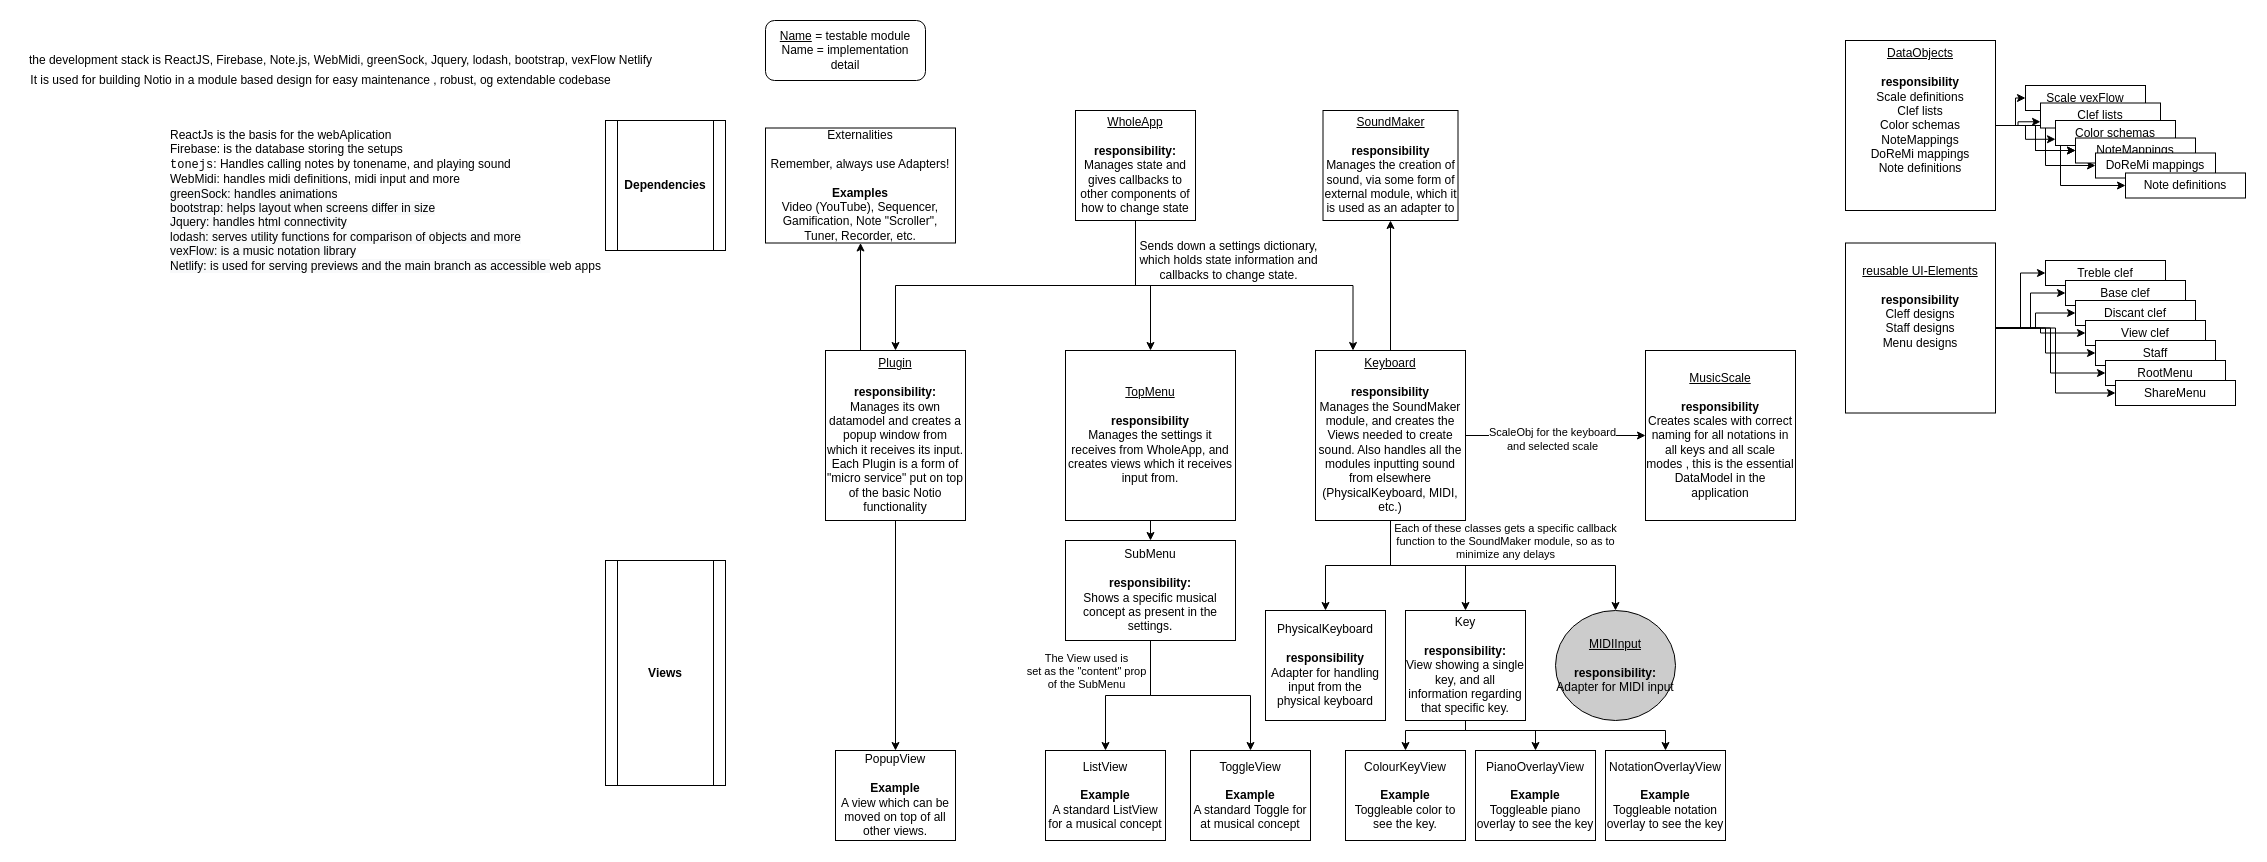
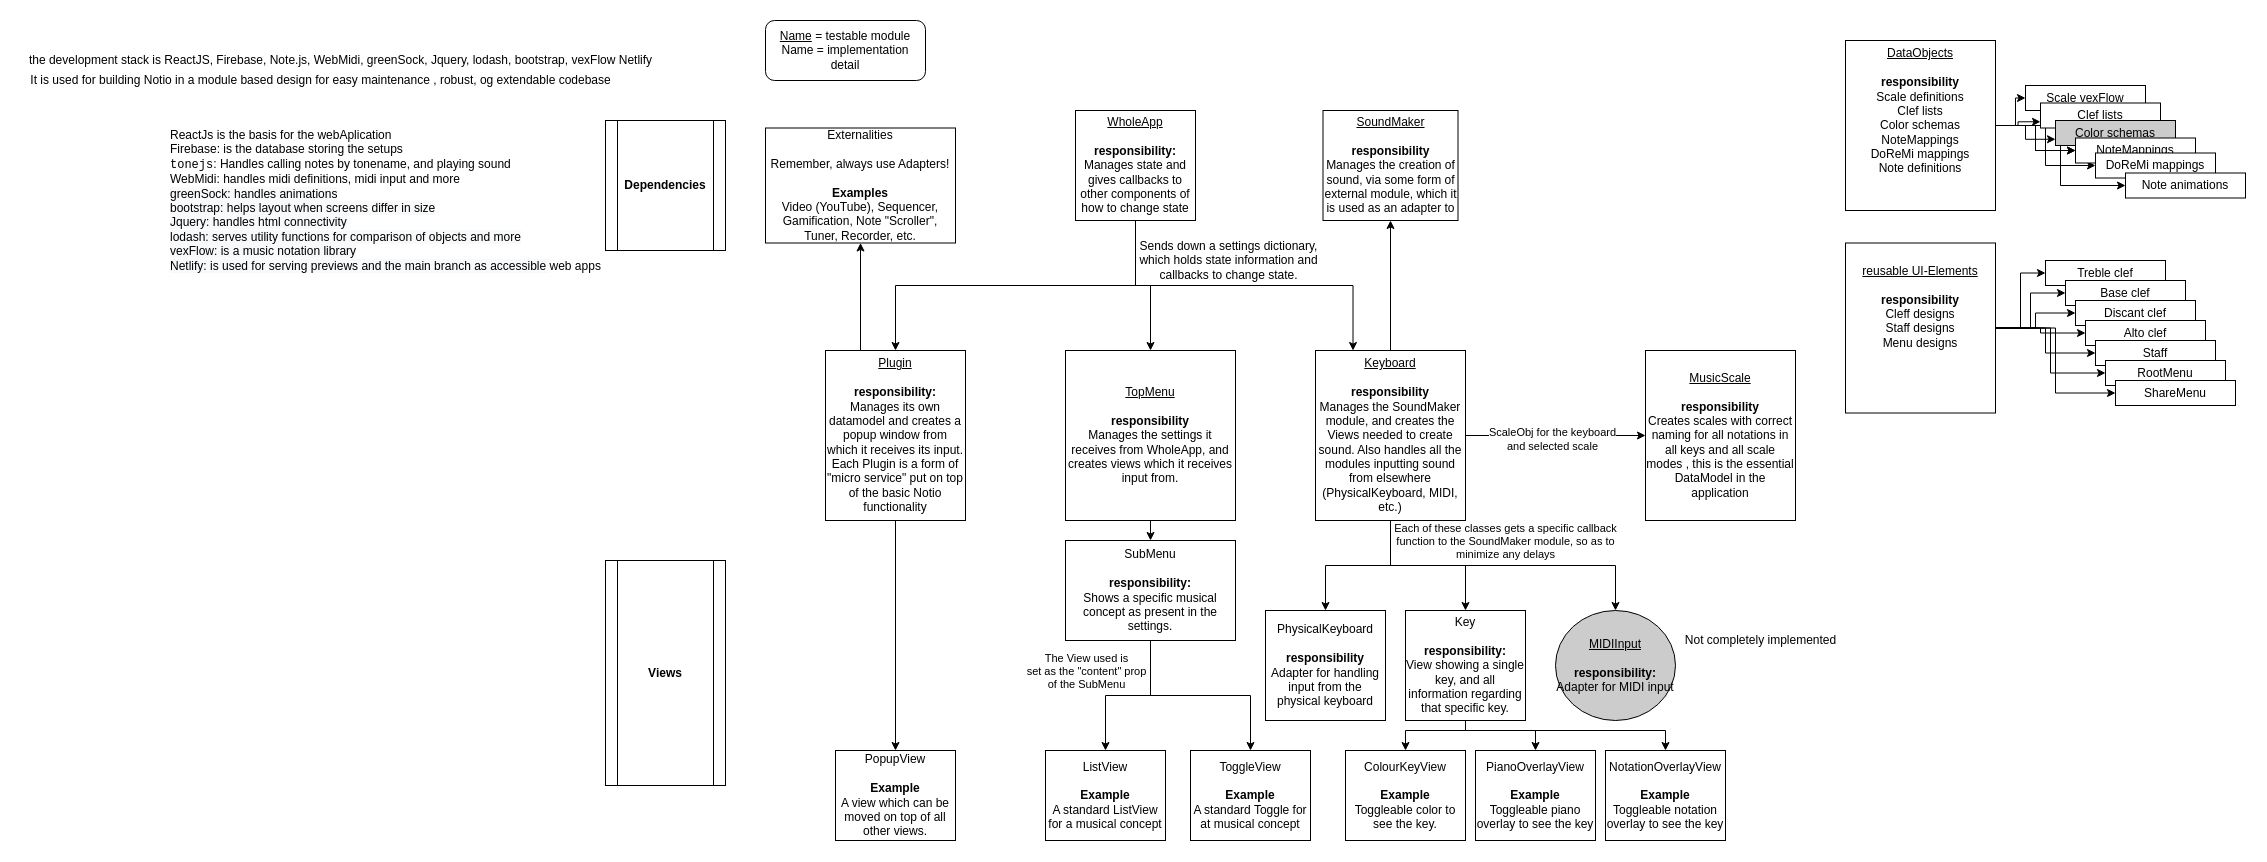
(2116, 133) -> (2116, 133)
(2186, 186) -> (2186, 186)
(2146, 334) -> (2146, 334)
none -> (1761, 641)
